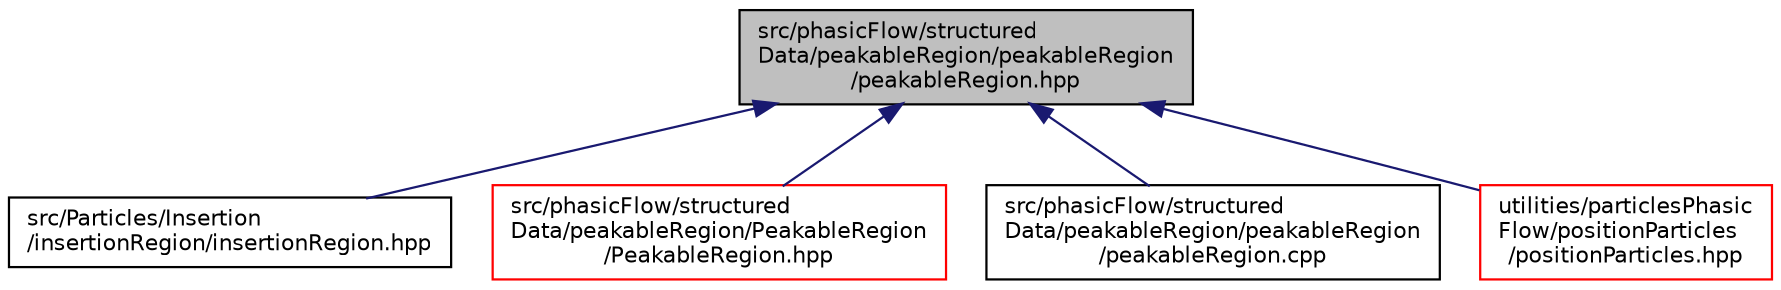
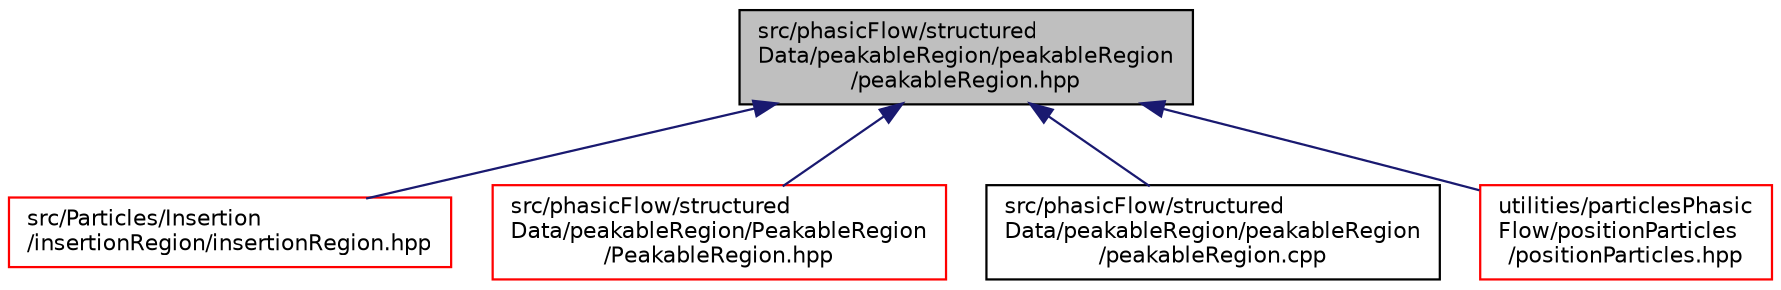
(230, 232) -> (230, 232)
